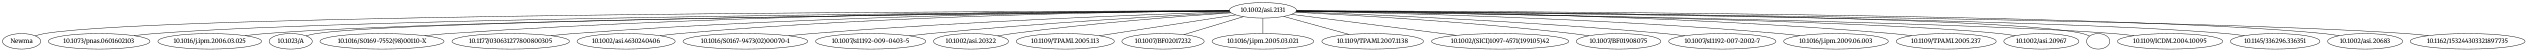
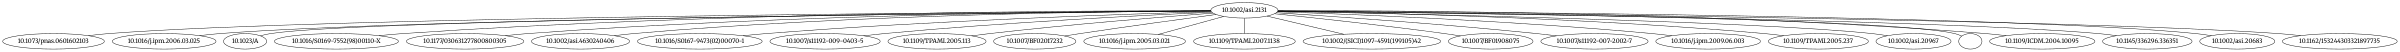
(22, 41) -> none
(971, 41) -> none
(1500, 41) -> (1372, 41)
